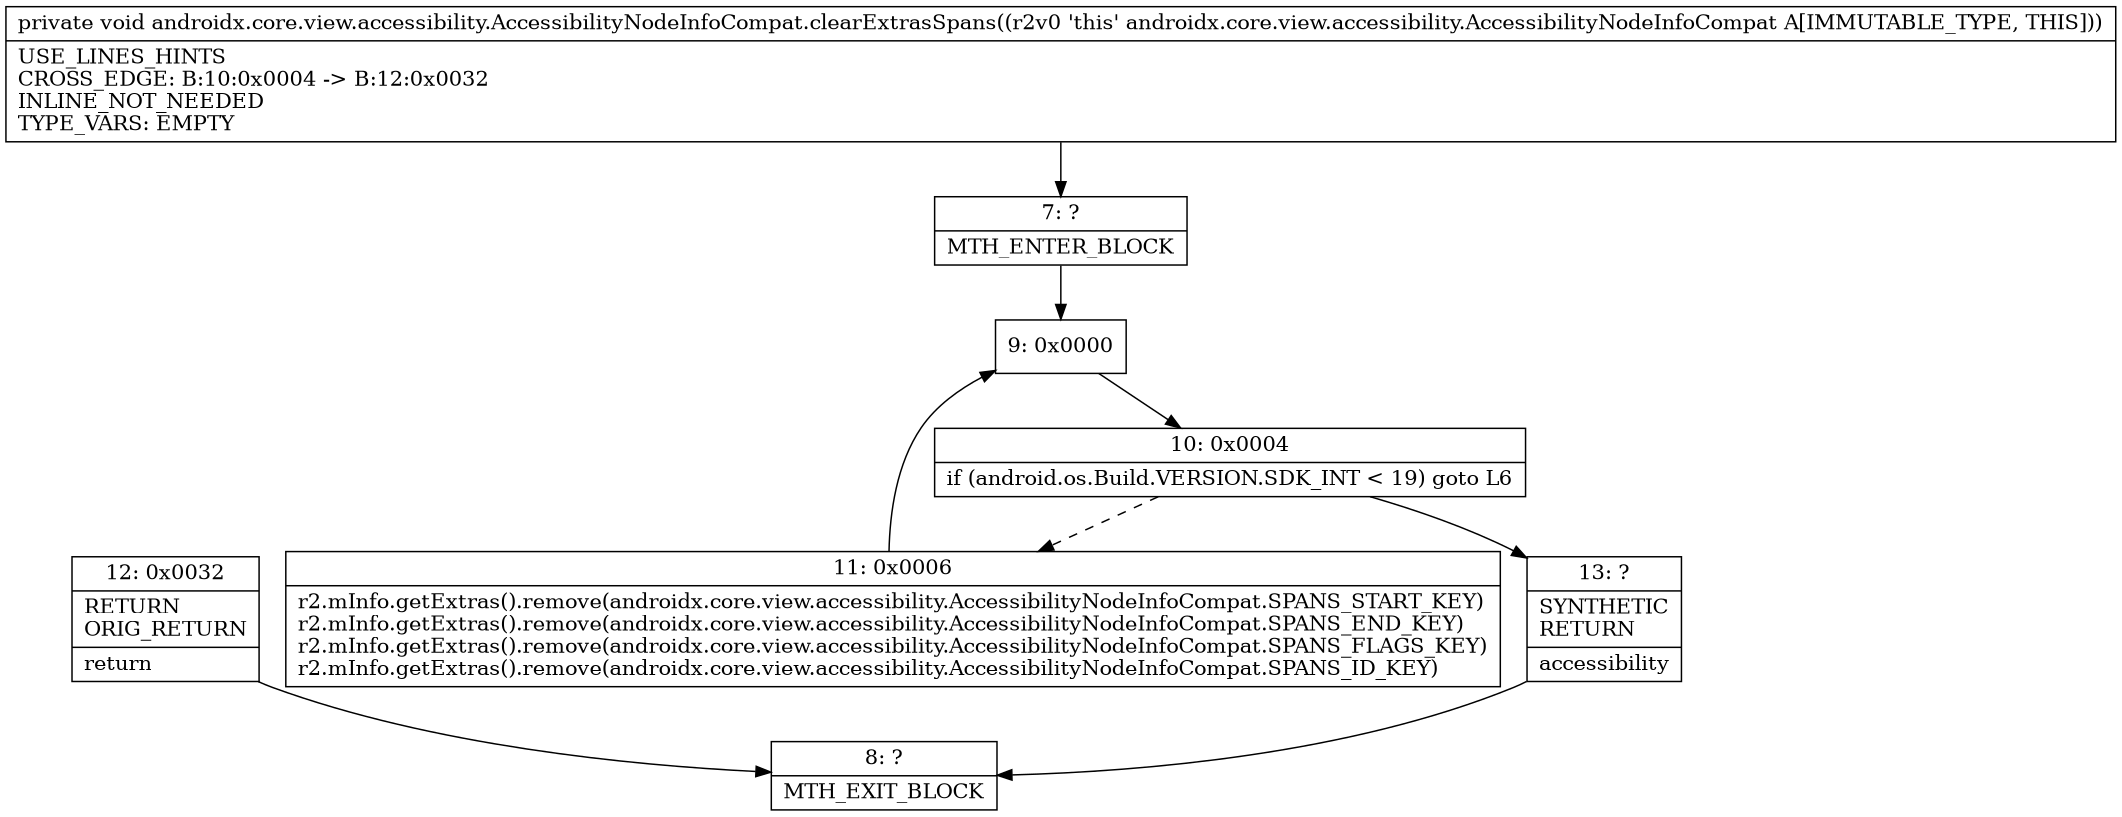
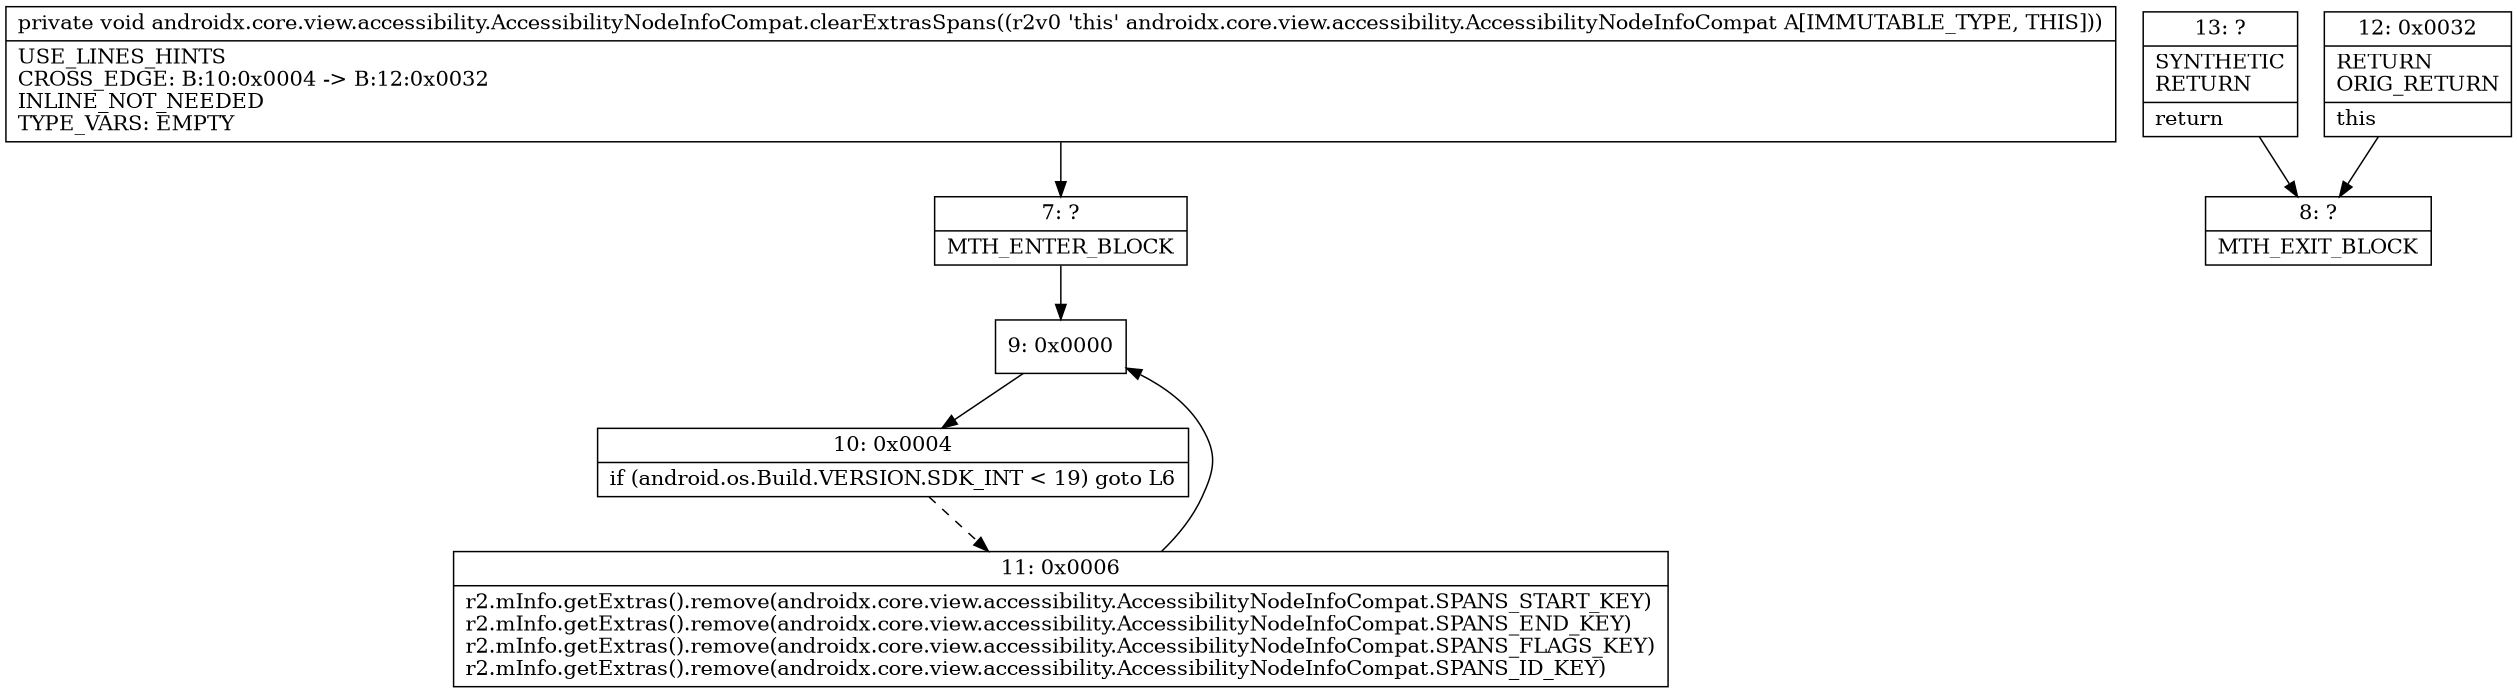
(1443, 521) -> none
(118, 664) -> (2357, 119)
(1604, 664) -> (2189, 119)
